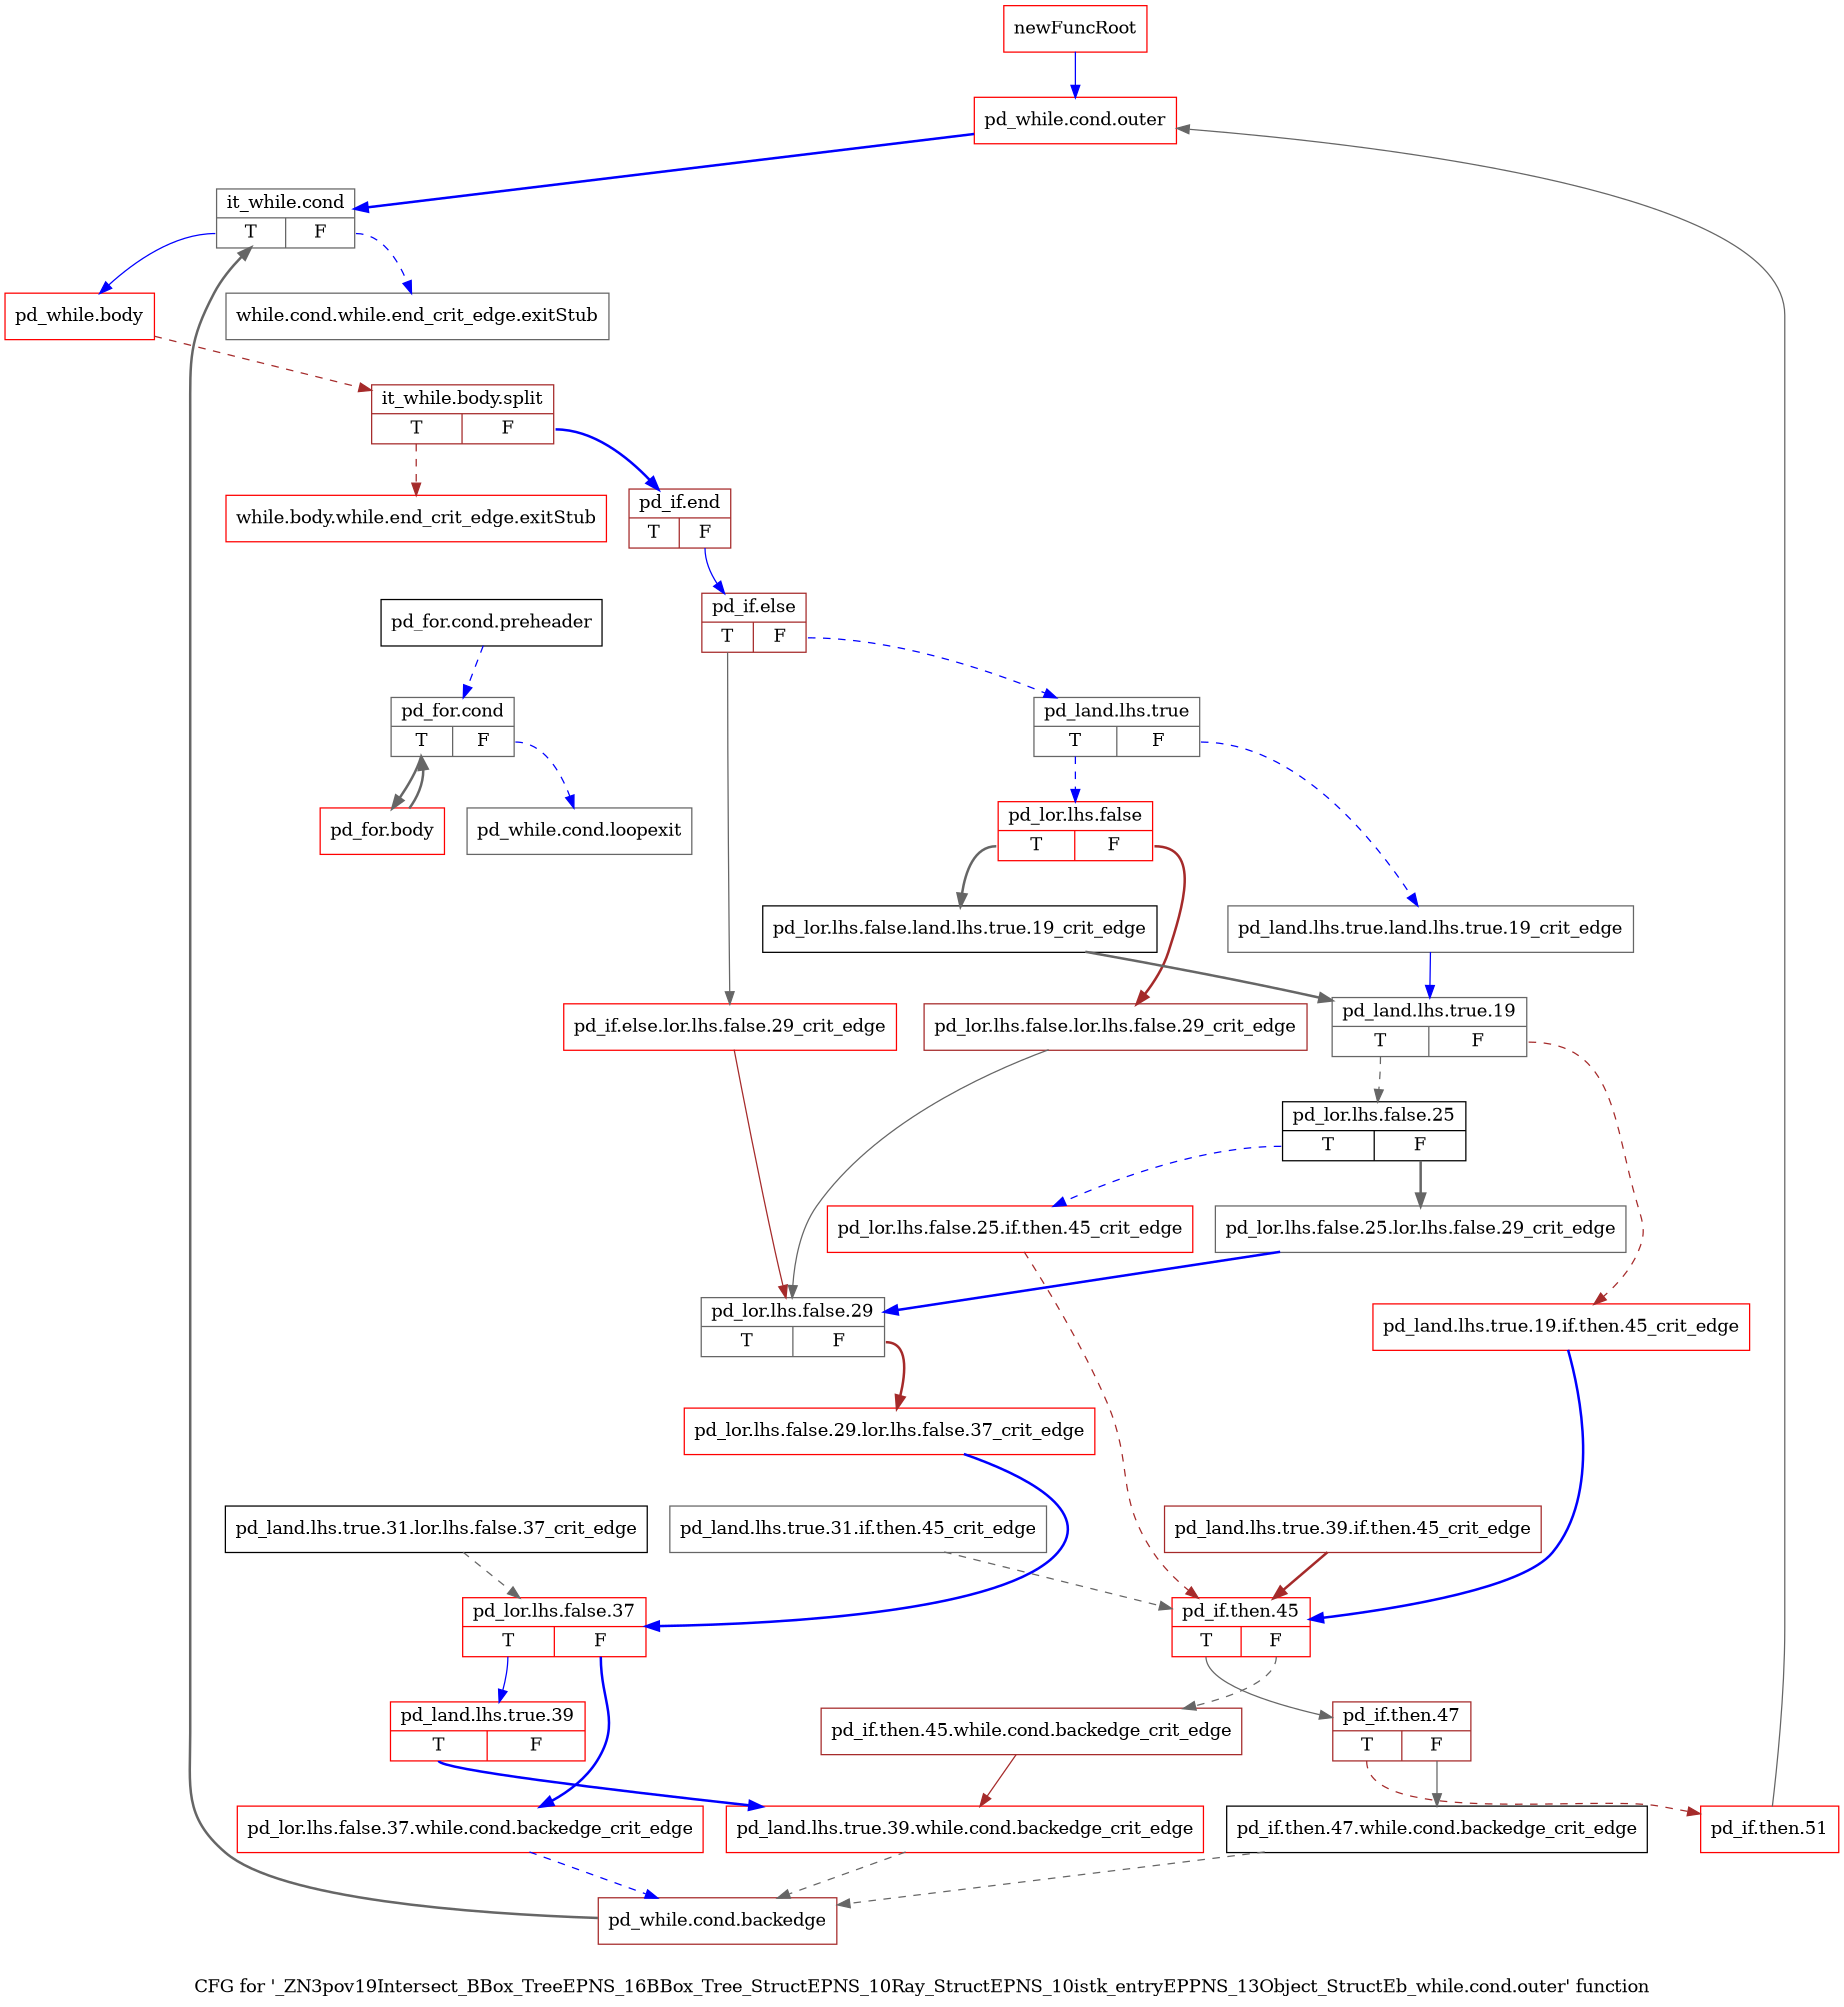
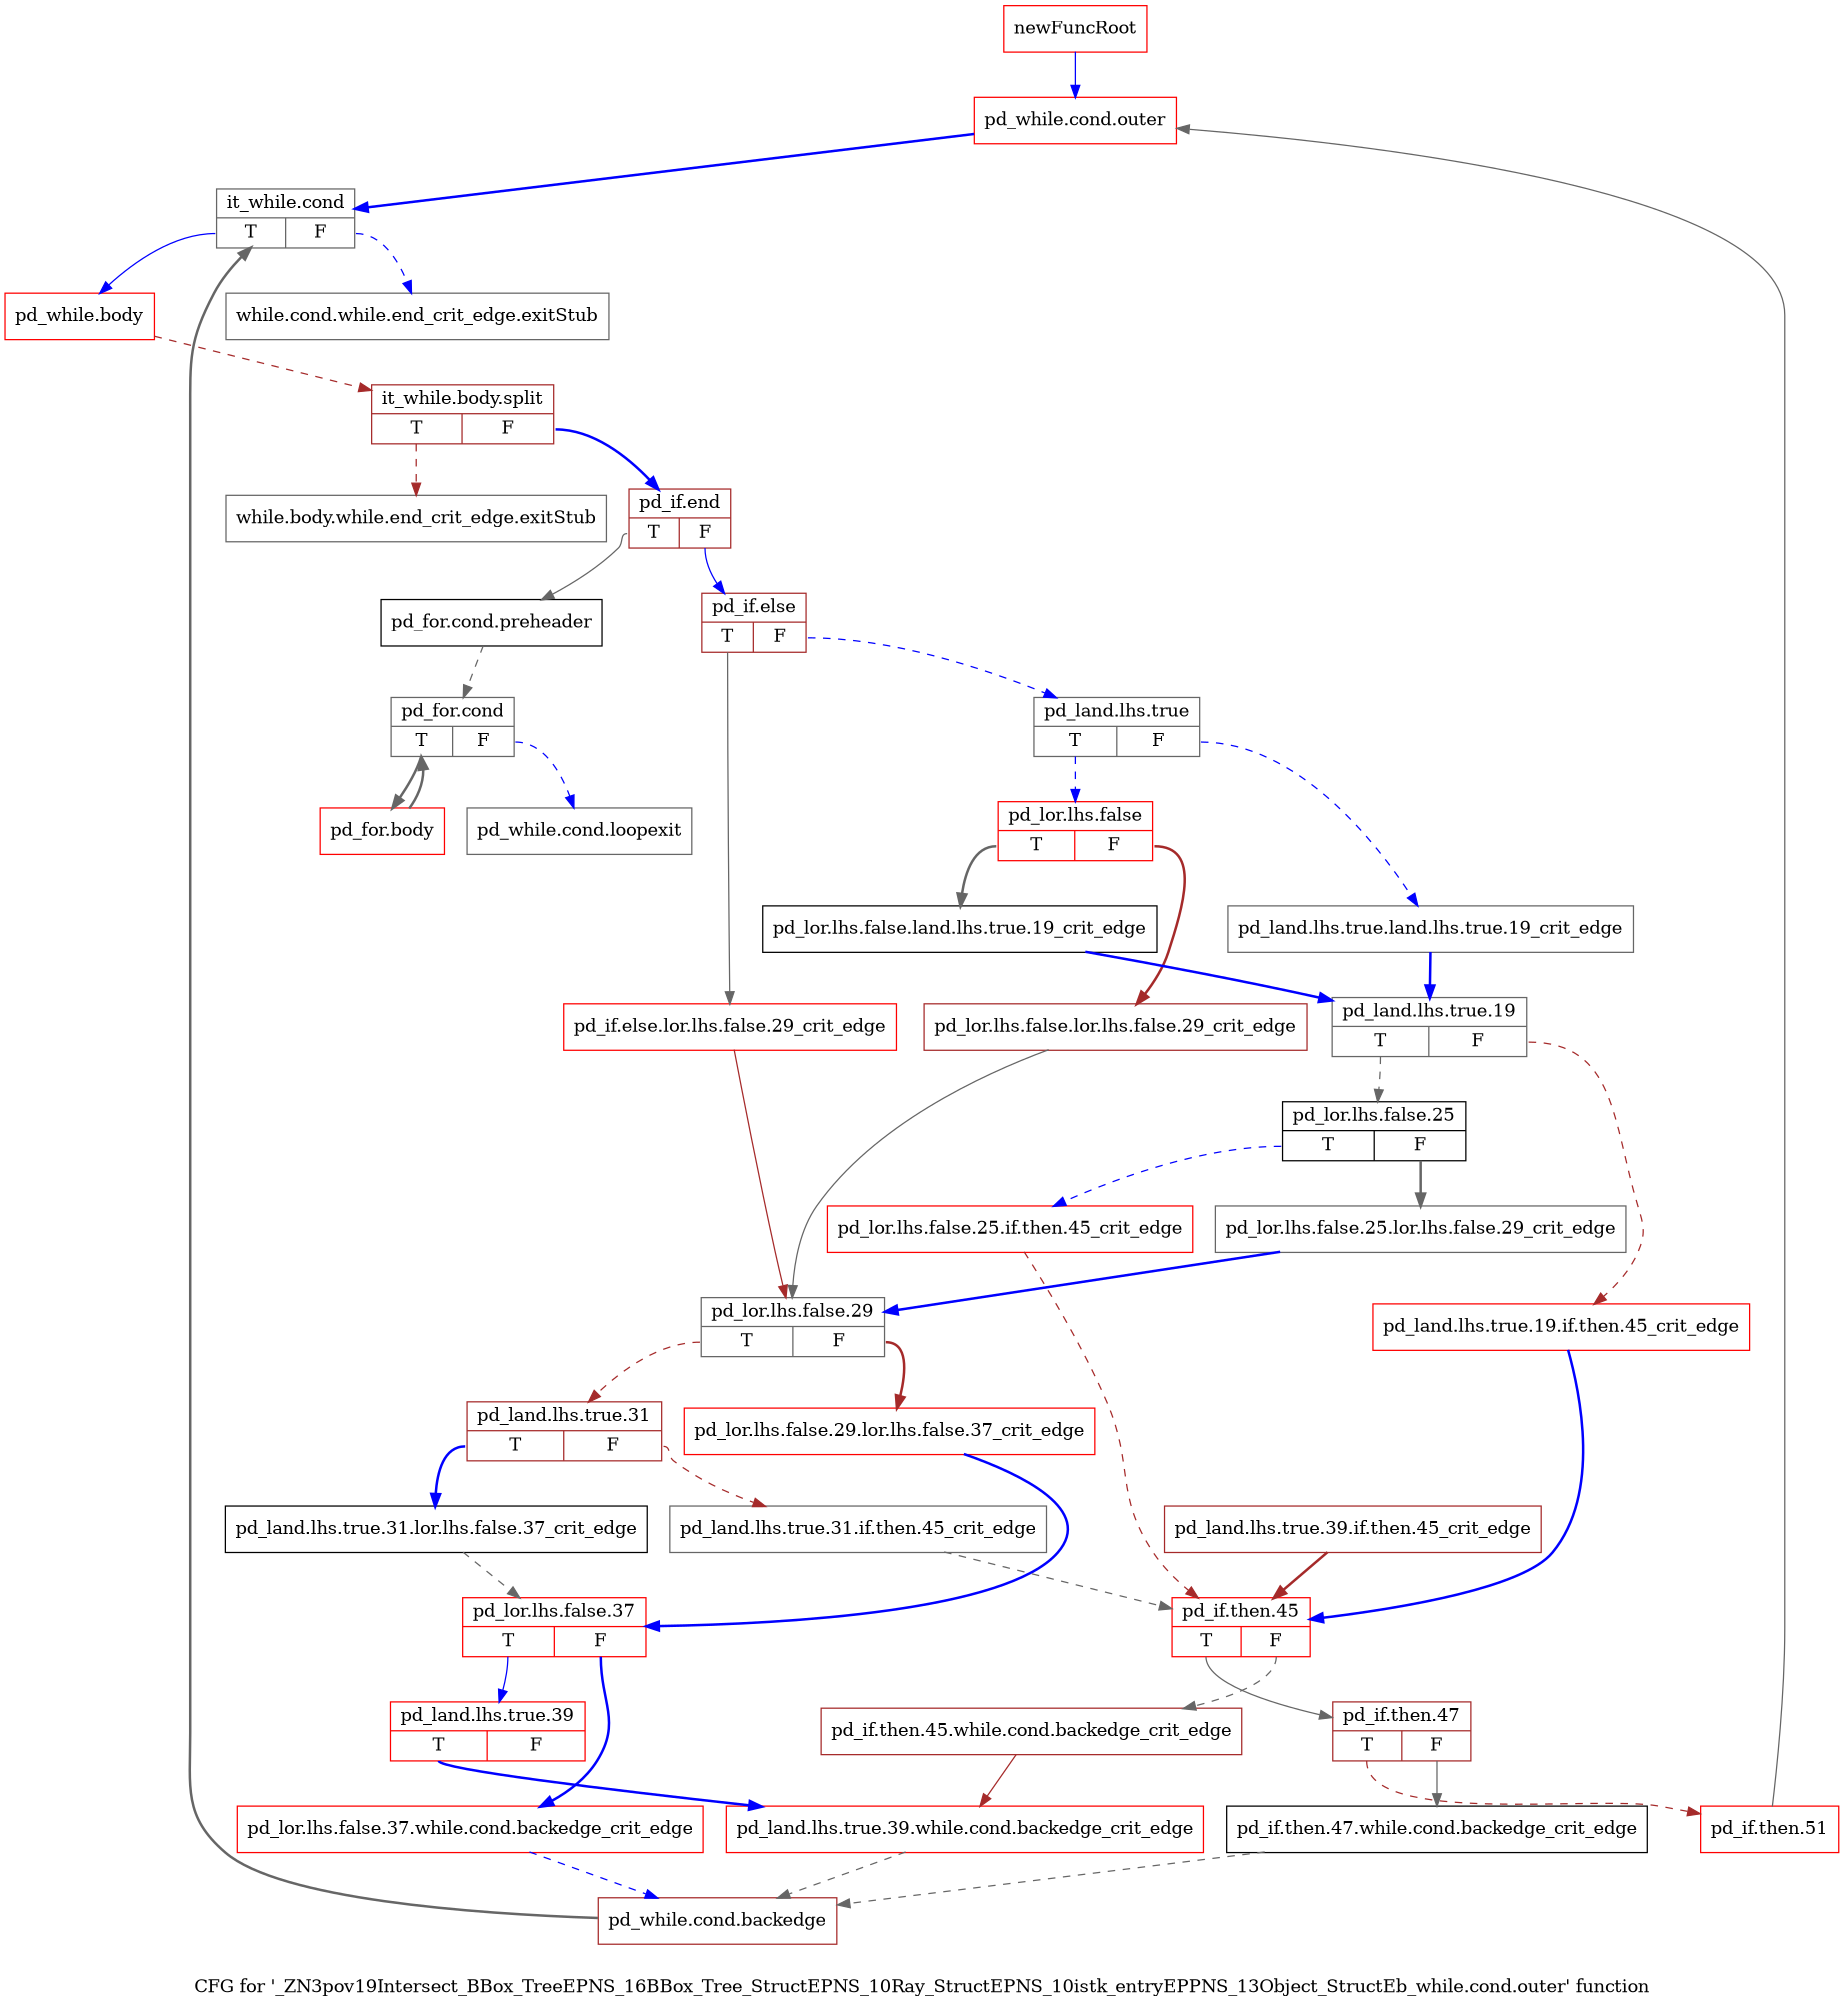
(416, 519) -> (416, 519)
none -> (595, 568)
(475, 666) -> (475, 666)
(1430, 969) -> (1430, 969)
(1203, 974) -> (1203, 974)
none -> (564, 1431)
